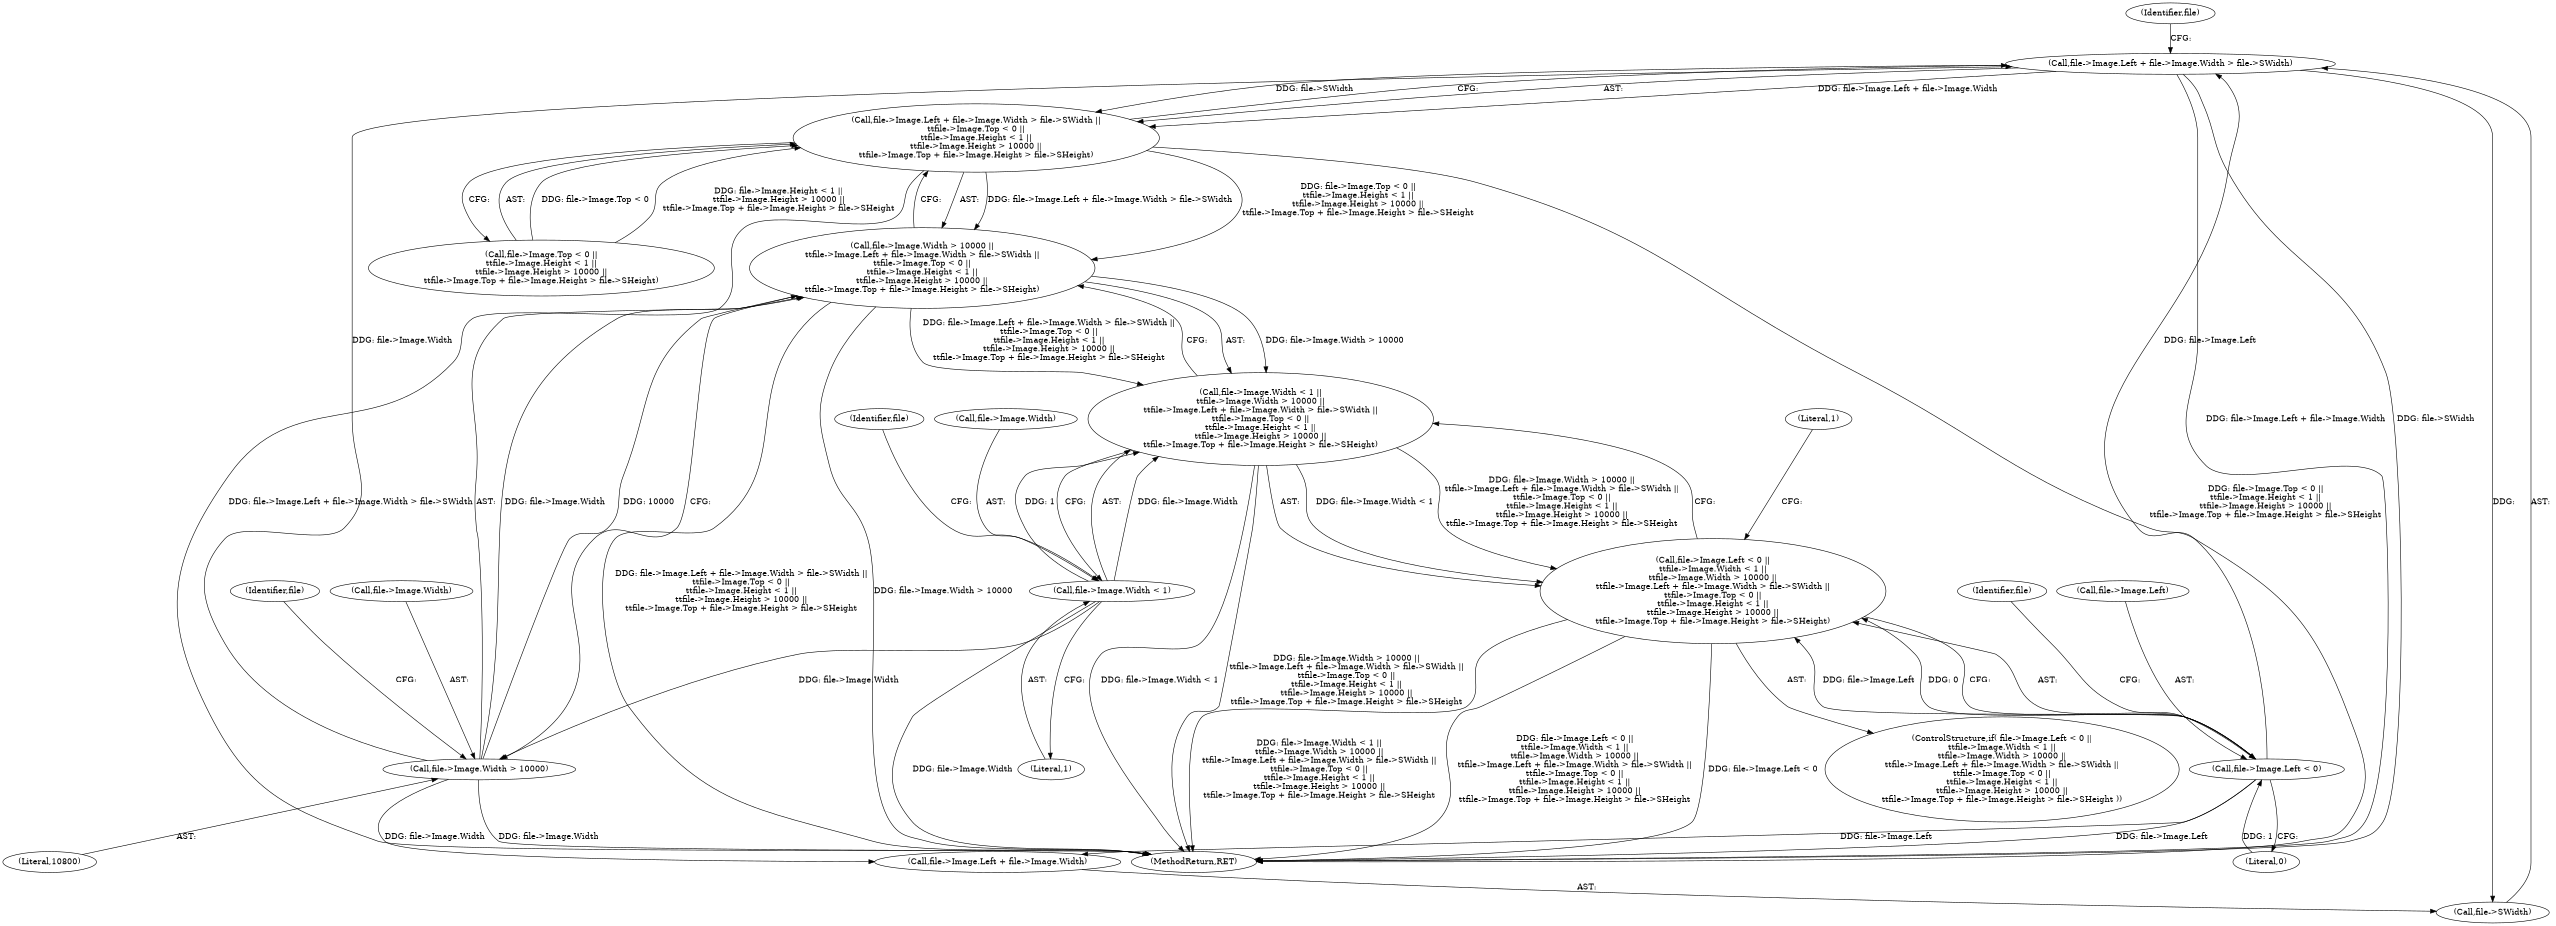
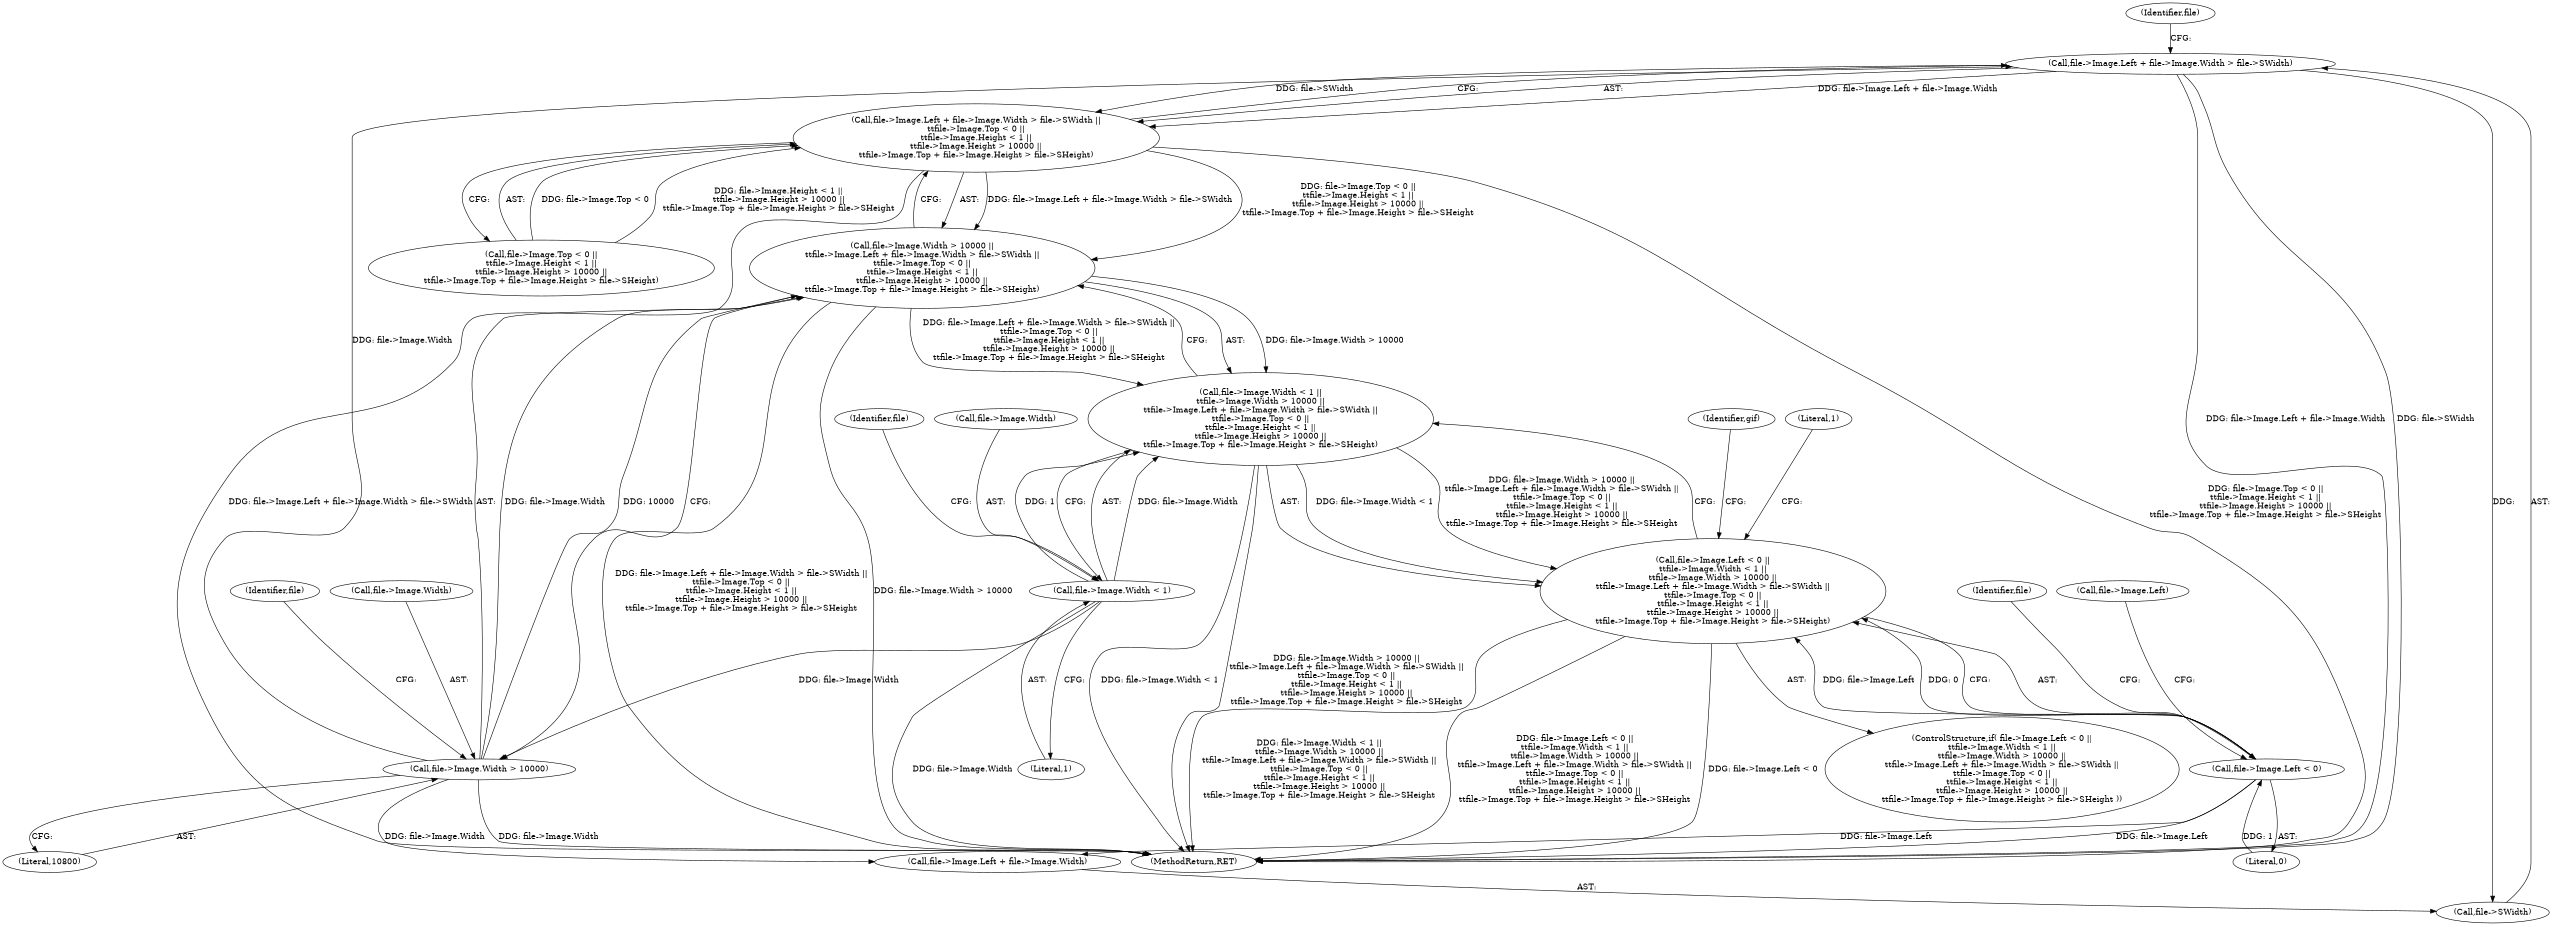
none -> (1732, 419)
(2106, 438) -> none
(2186, 680) -> (2186, 680)
none -> (206, 794)
(2289, 837) -> (2289, 837)
